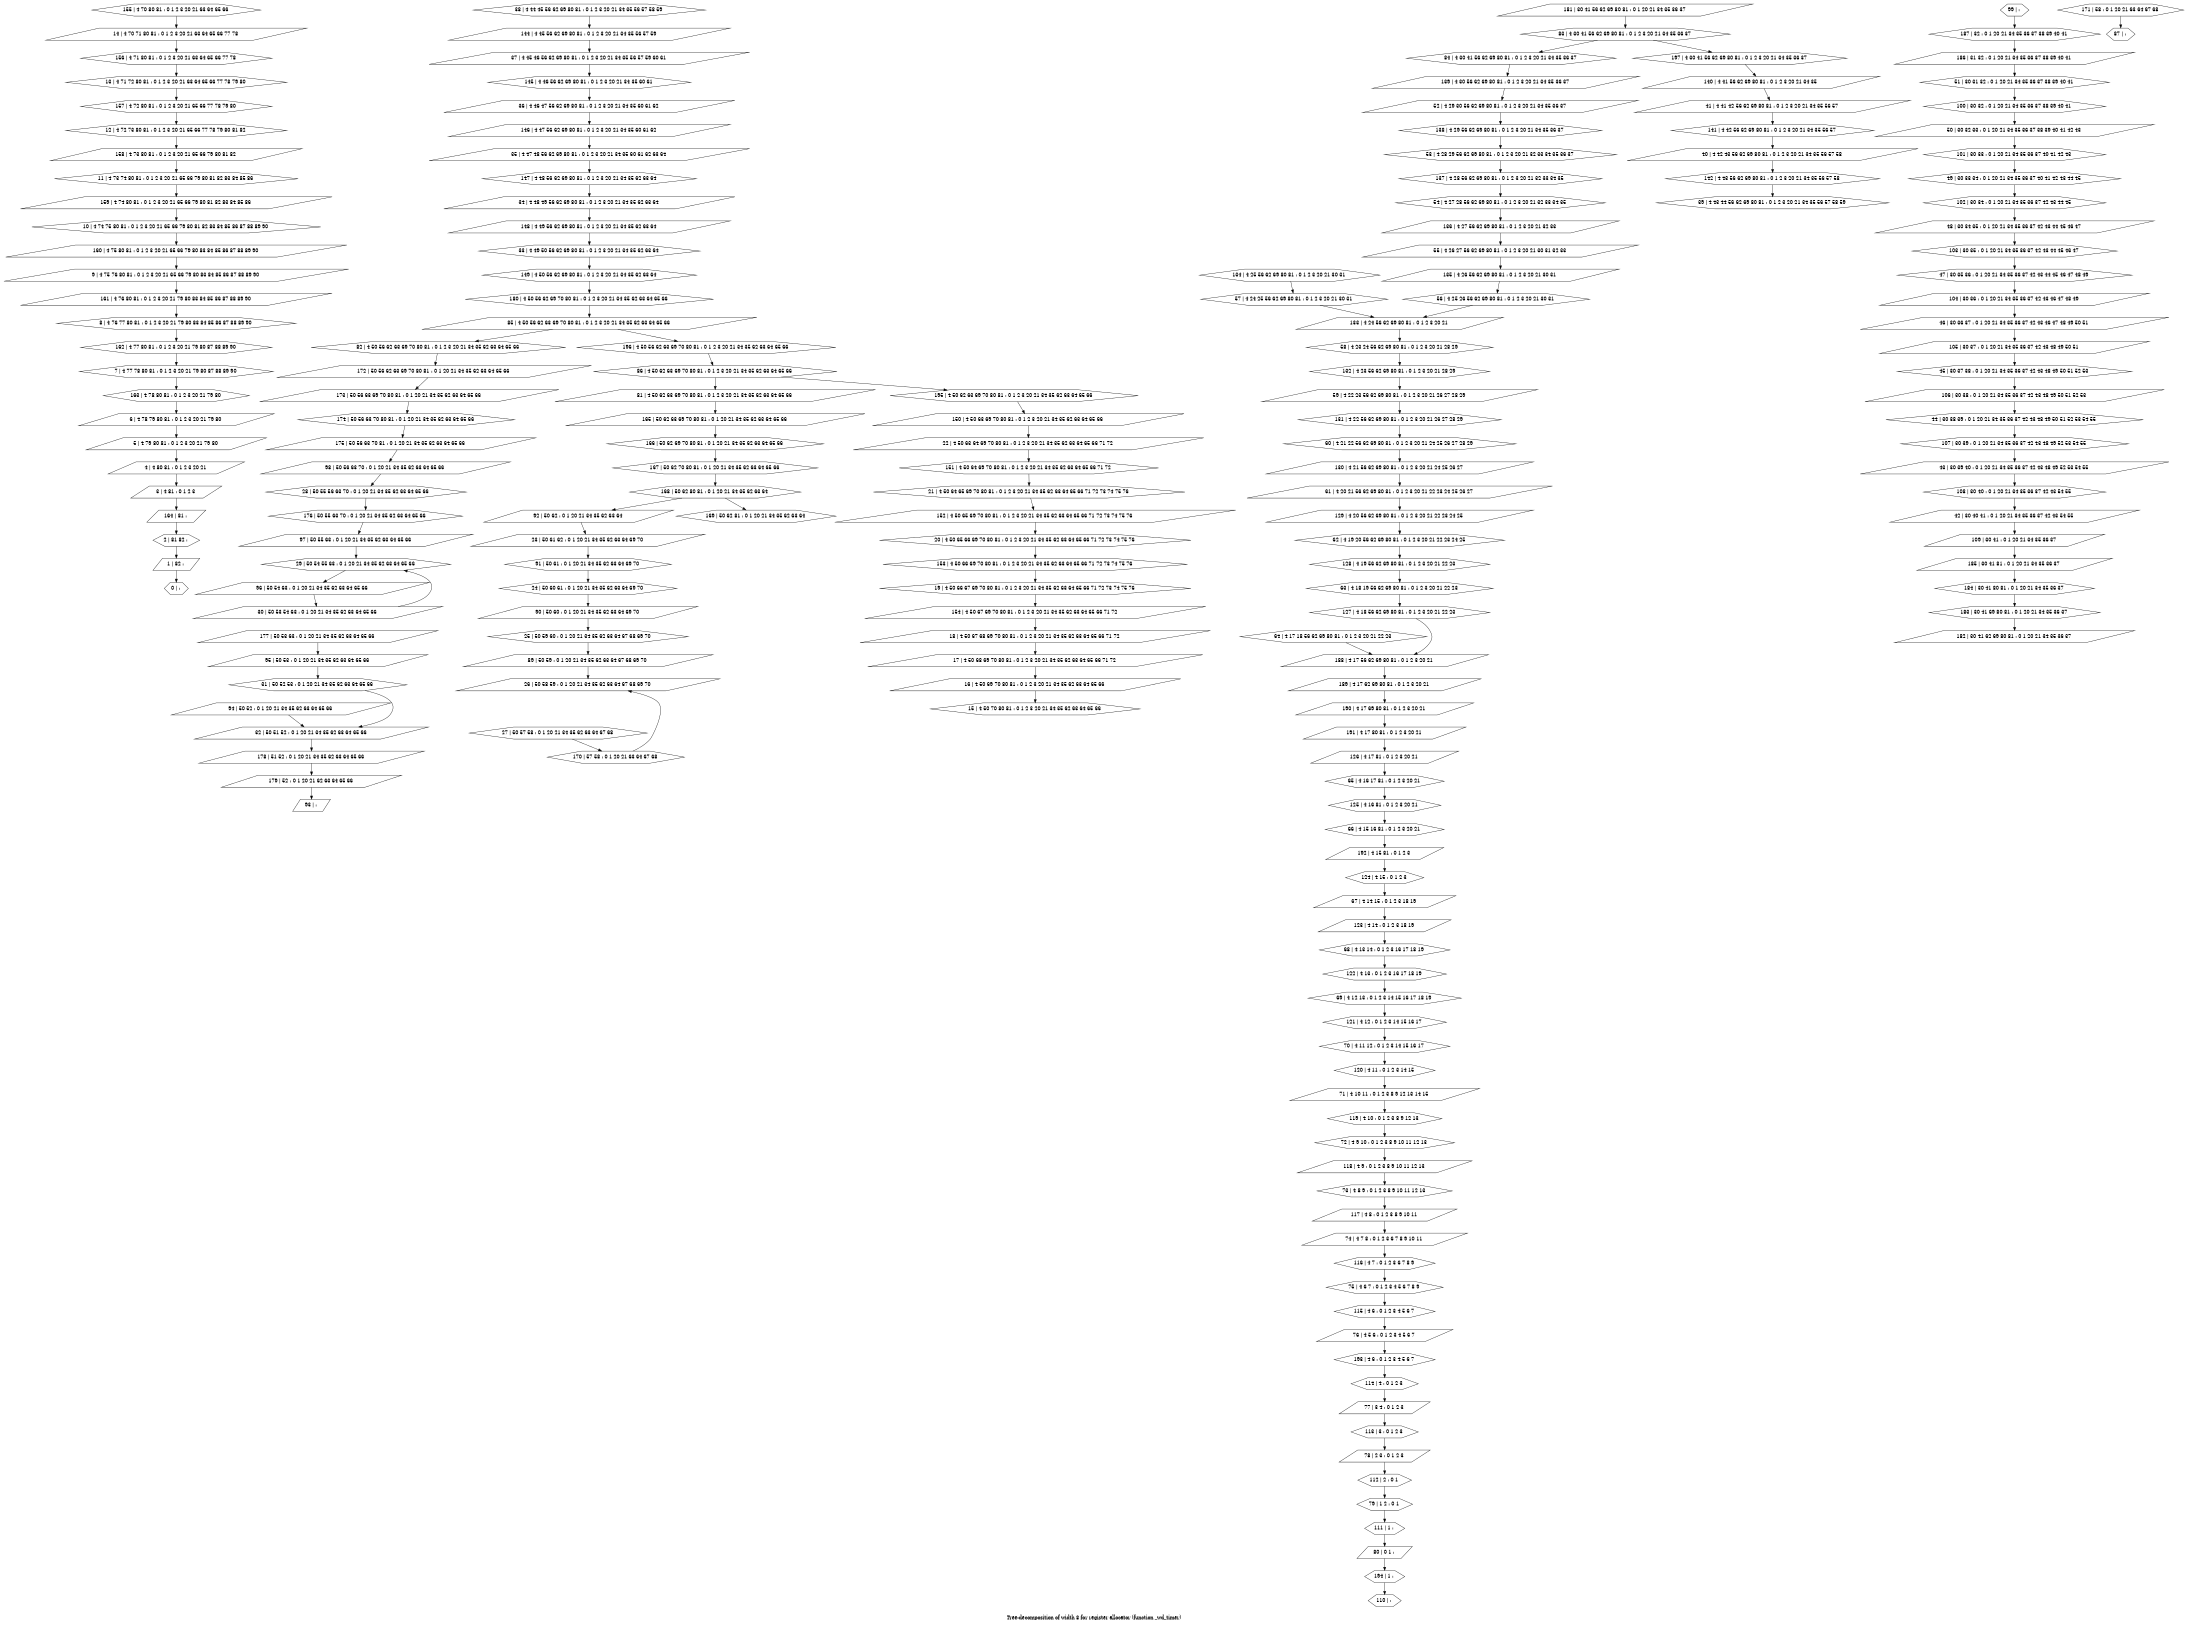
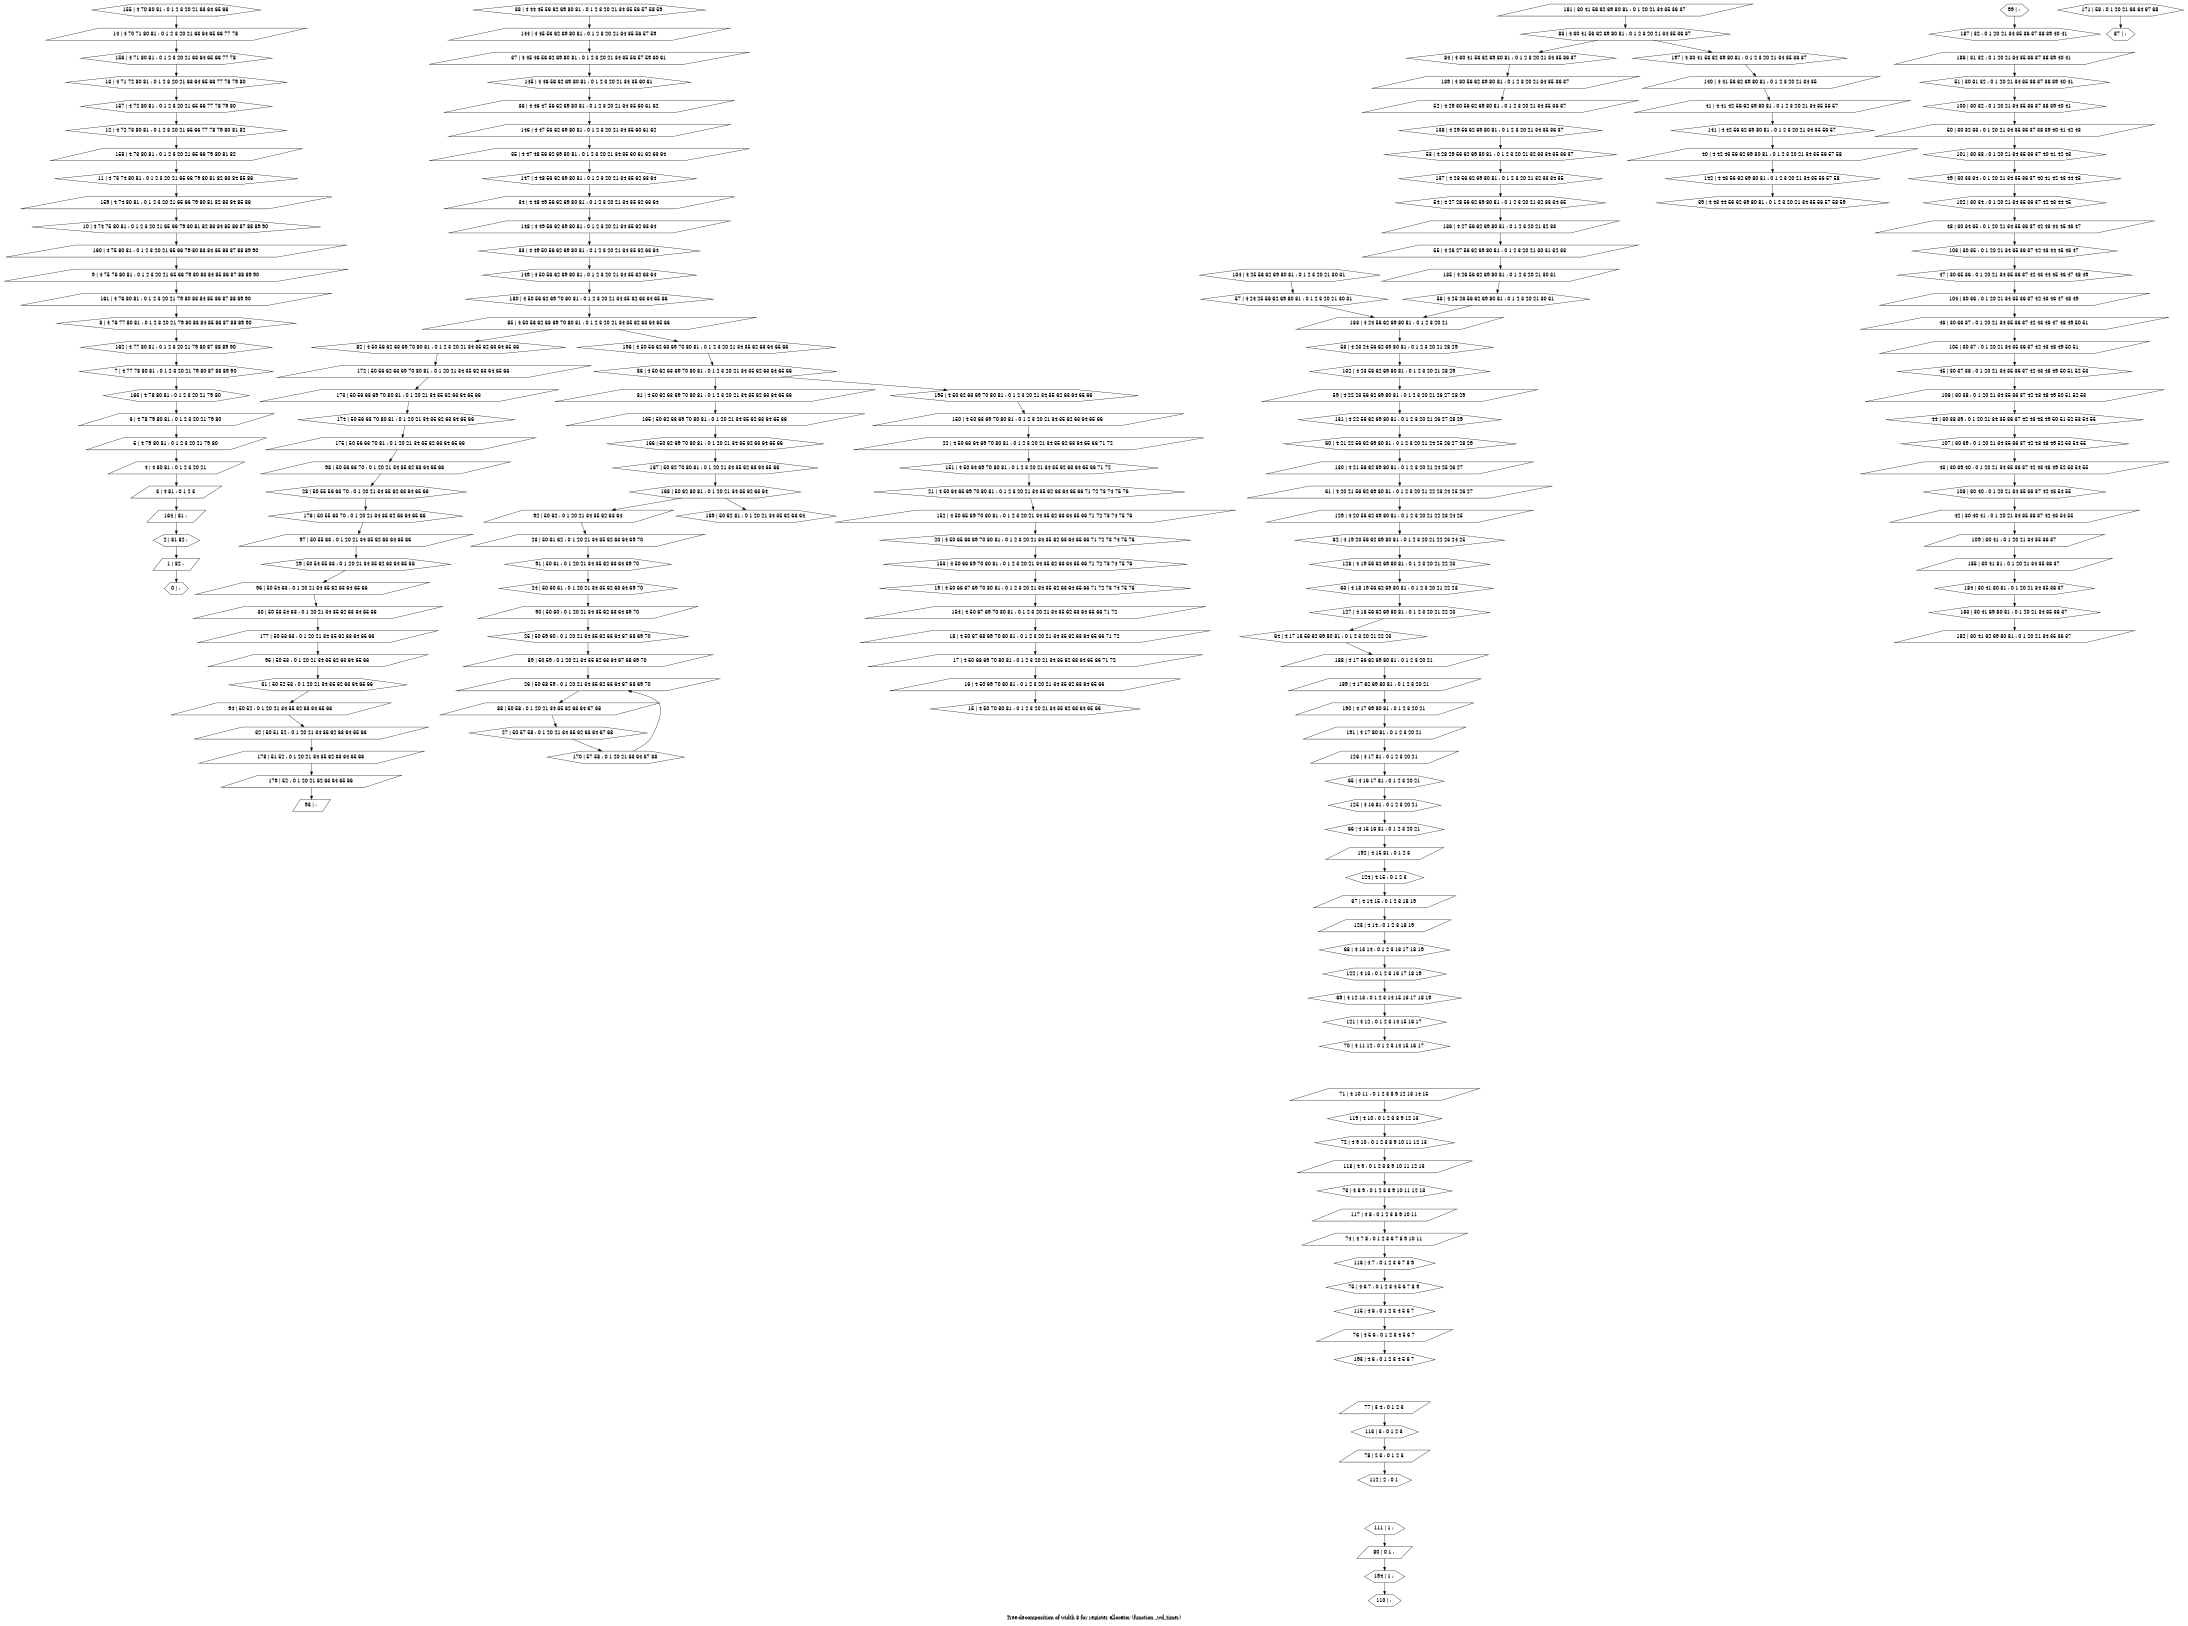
(2015, 45) -> none
(1500, 117) -> none
(430, 592) -> (318, 623)
(1432, 636) -> (1368, 624)
(393, 709) -> (301, 696)
none -> (550, 709)
(1385, 1070) -> none
(1385, 1384) -> none
(1385, 1504) -> none
